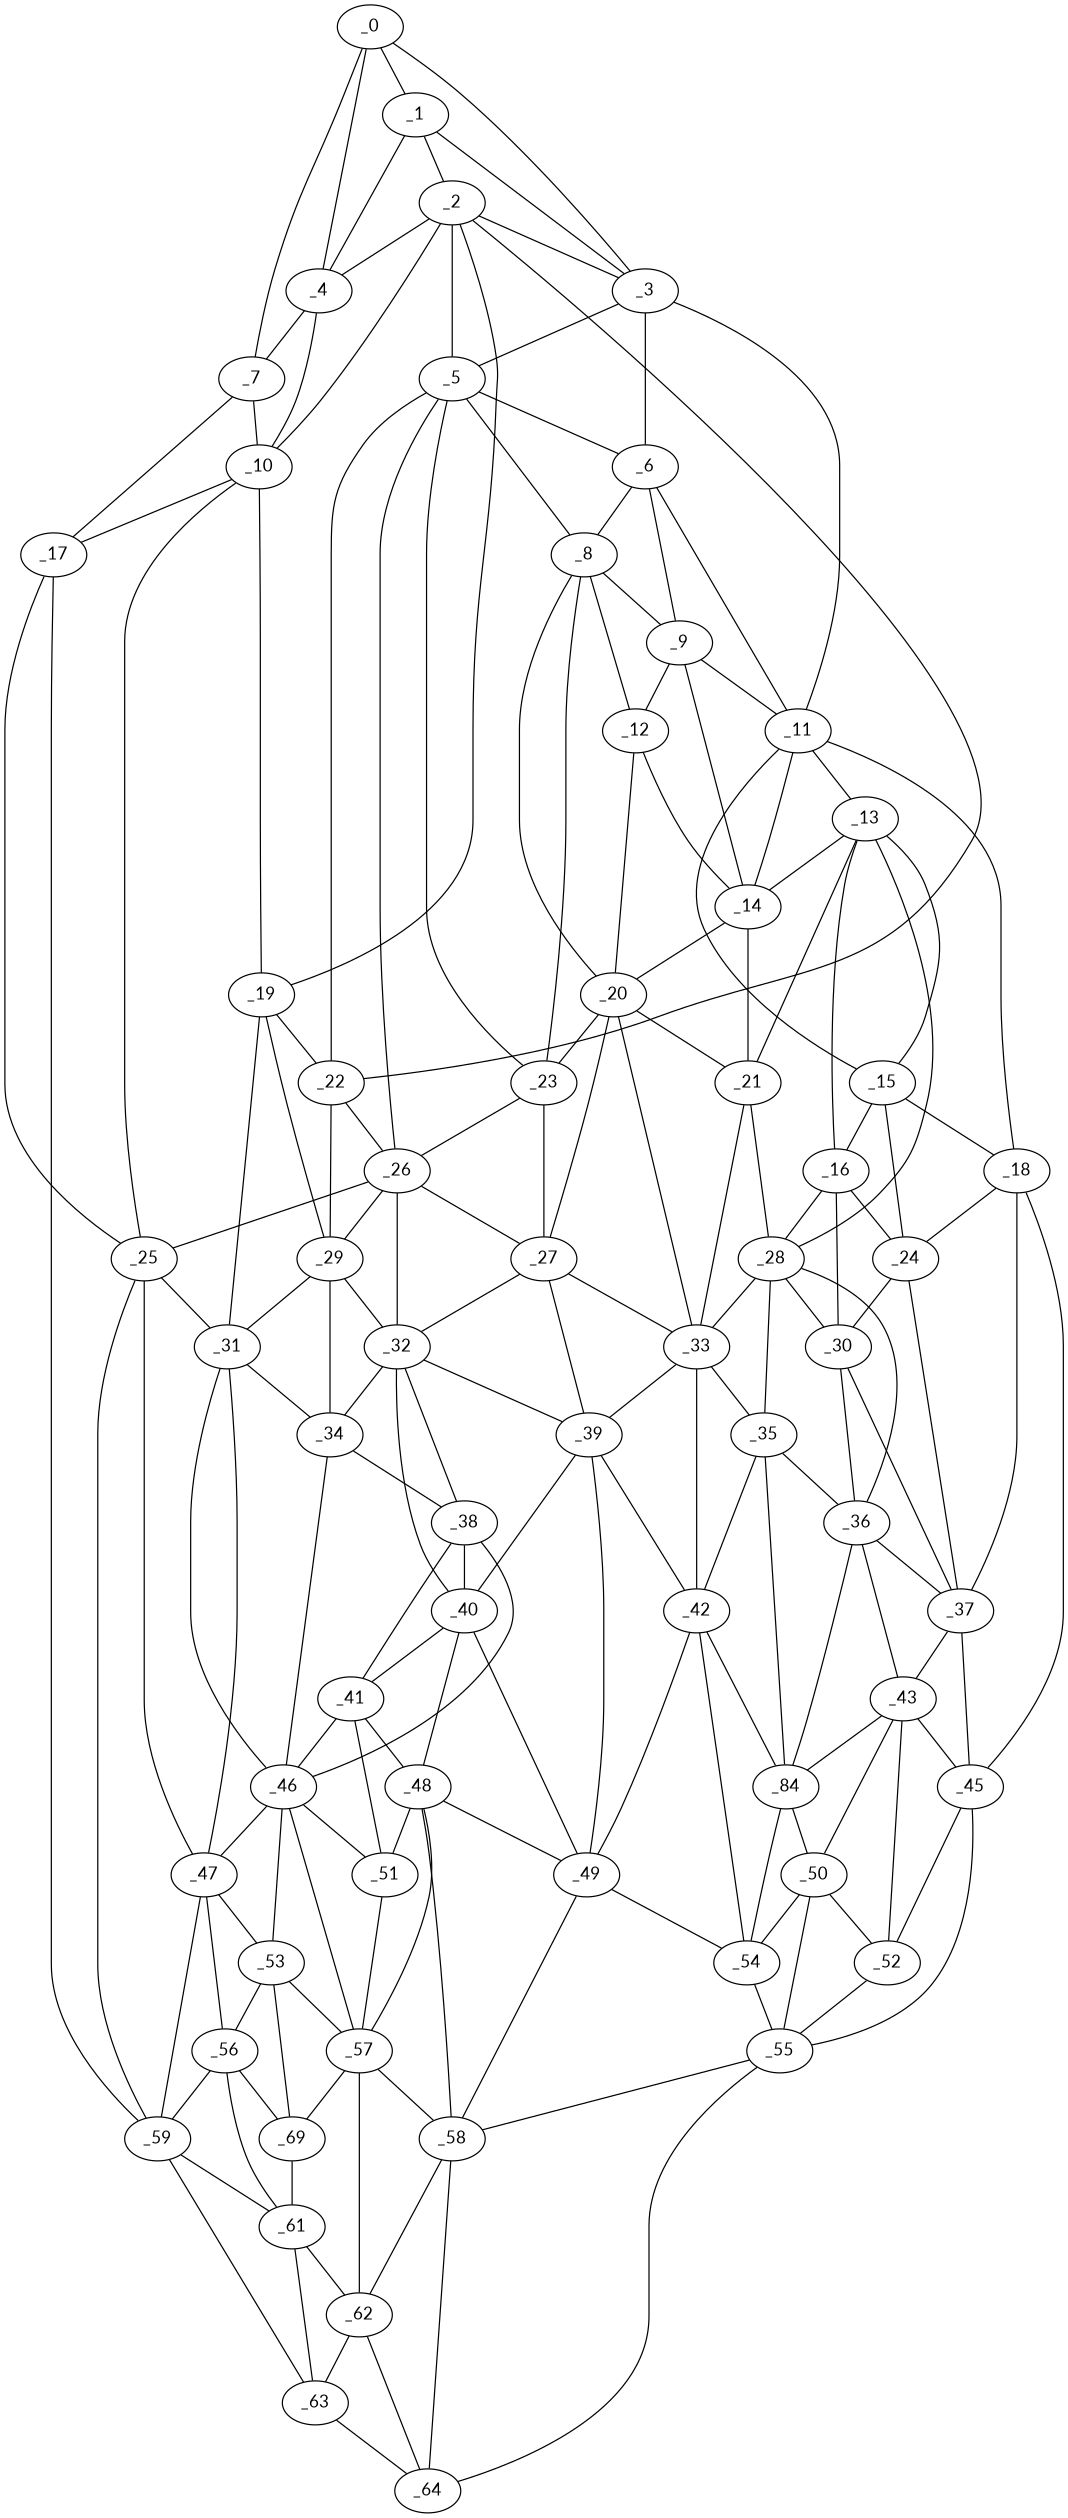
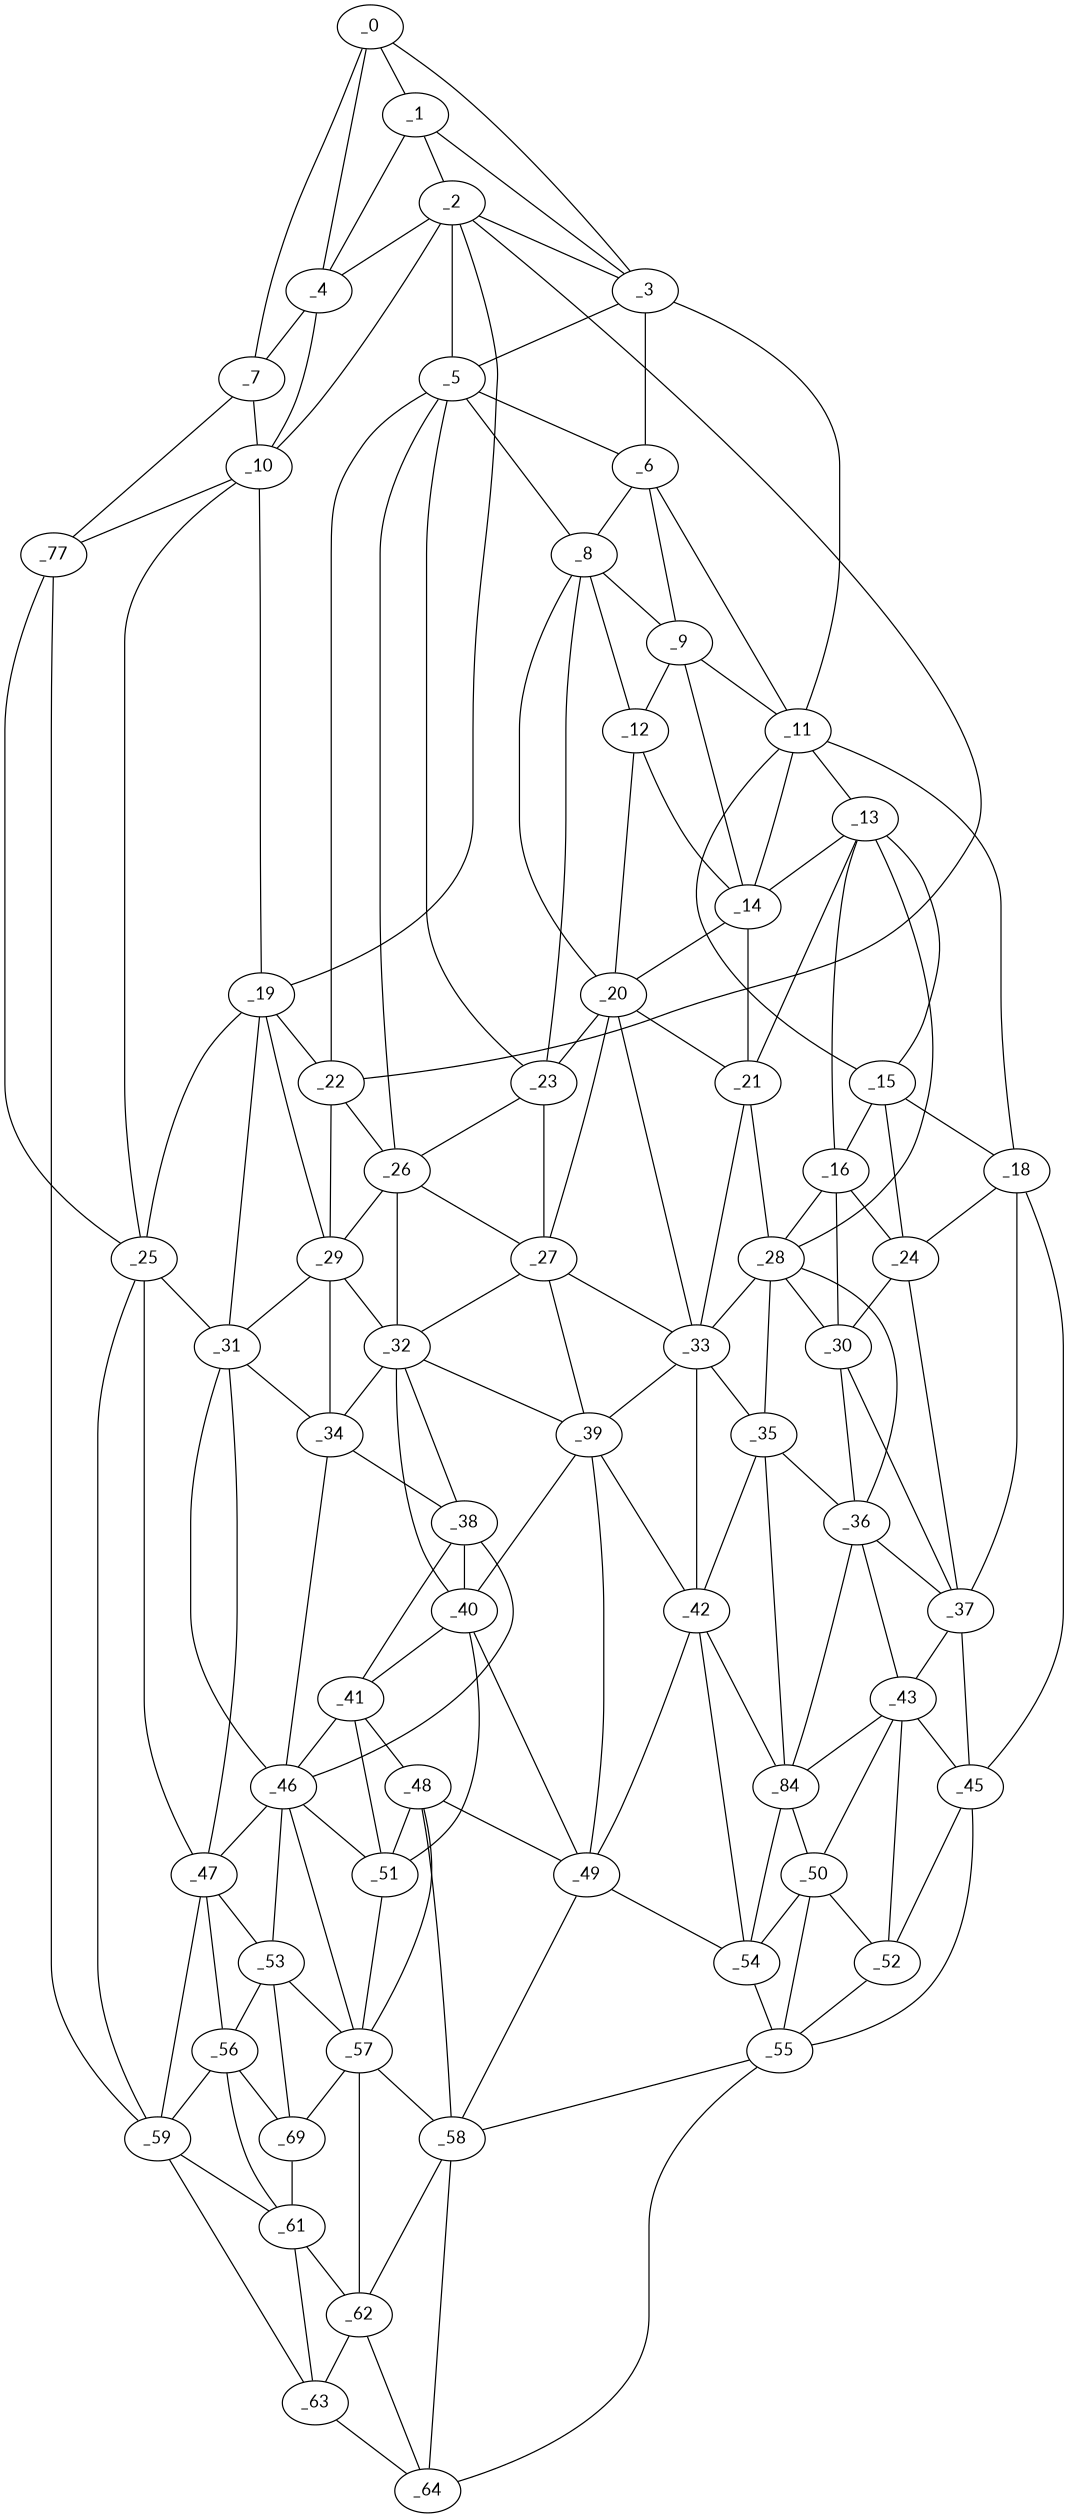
(54, 555) -> (54, 555)
(271, 1215) -> (176, 1116)
(441, 1699) -> (476, 1759)
